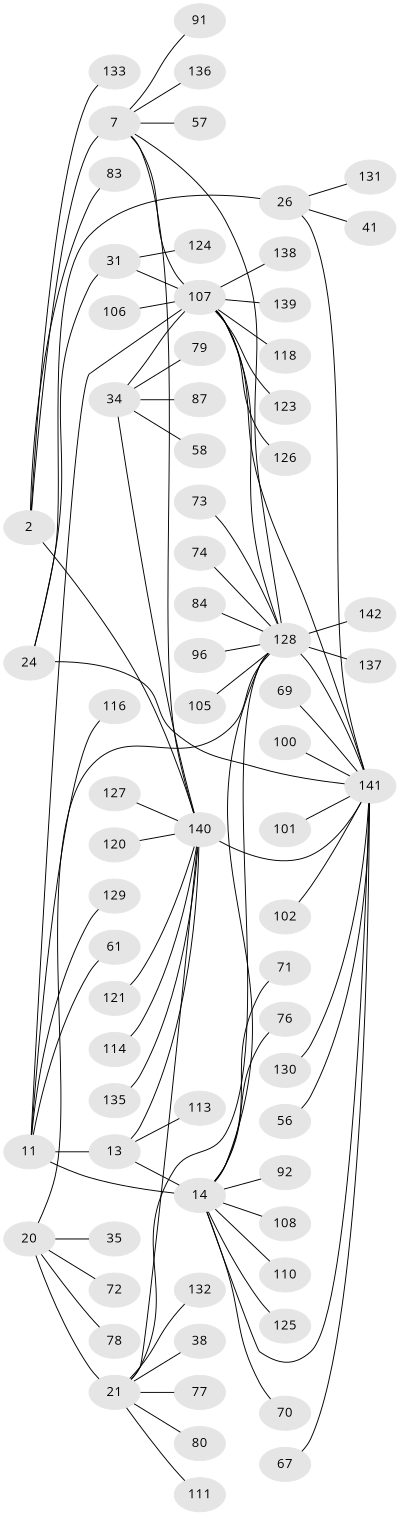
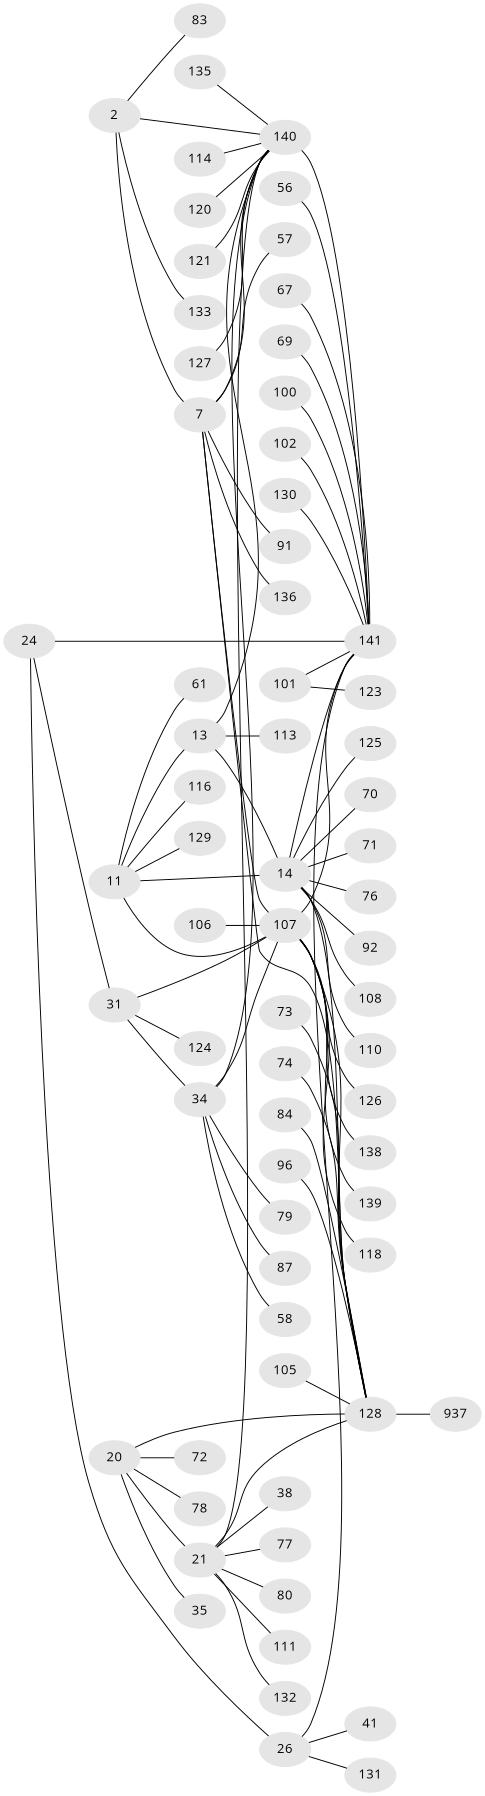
(248, 364) -> (328, 689)
(370, 615) -> none
(370, 666) -> (456, 1414)
(336, 709) -> none
none -> (156, 1053)
